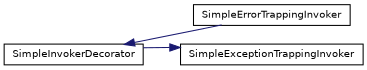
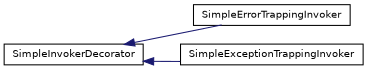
(156, 48) -> (167, 61)
